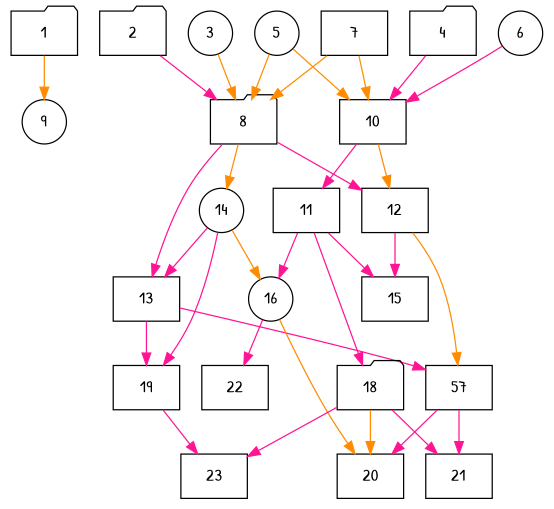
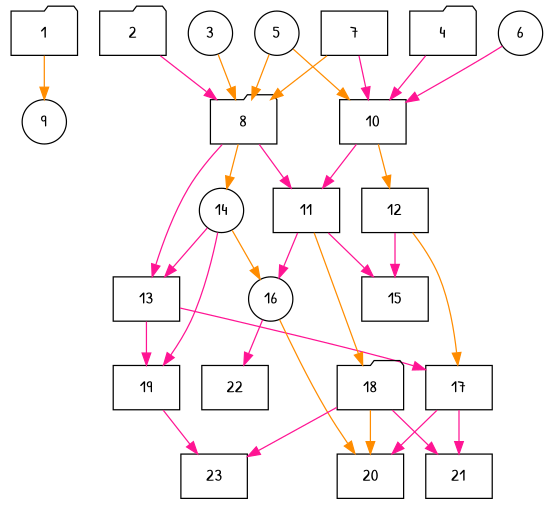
(362, 71) -> (362, 71)
(314, 163) -> (271, 161)
(336, 293) -> (336, 293)
(459, 388) -> (459, 388)
